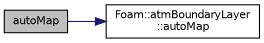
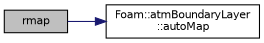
(36, 21) -> (36, 21)
